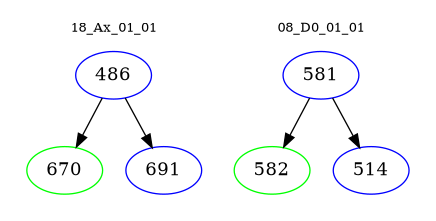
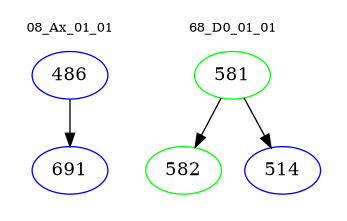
(114, 28) -> (70, 28)
(322, 28) -> (233, 28)
(321, 75) -> (232, 75)
(65, 170) -> none
